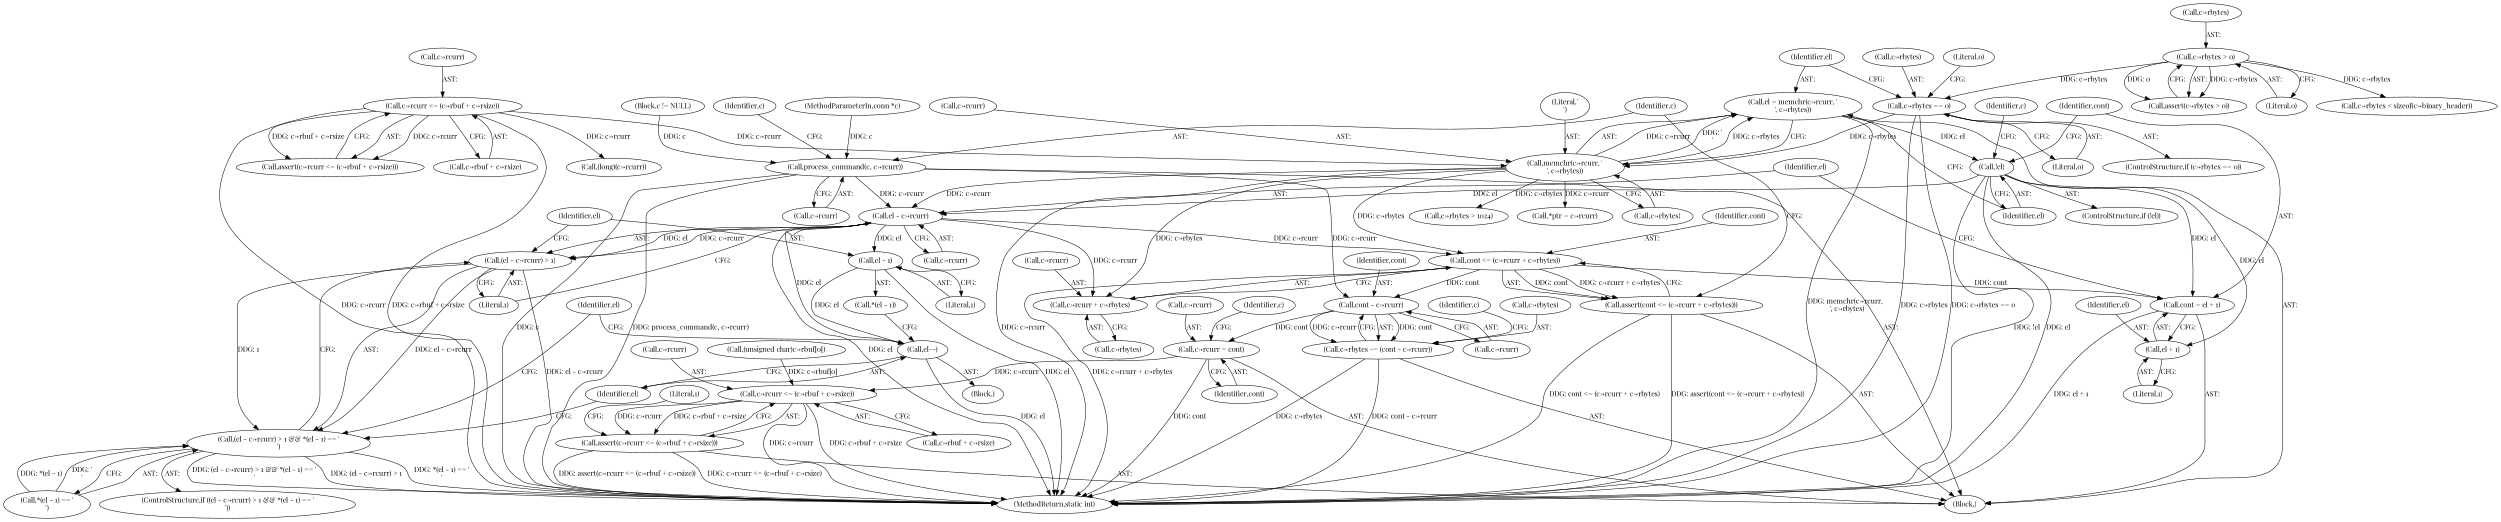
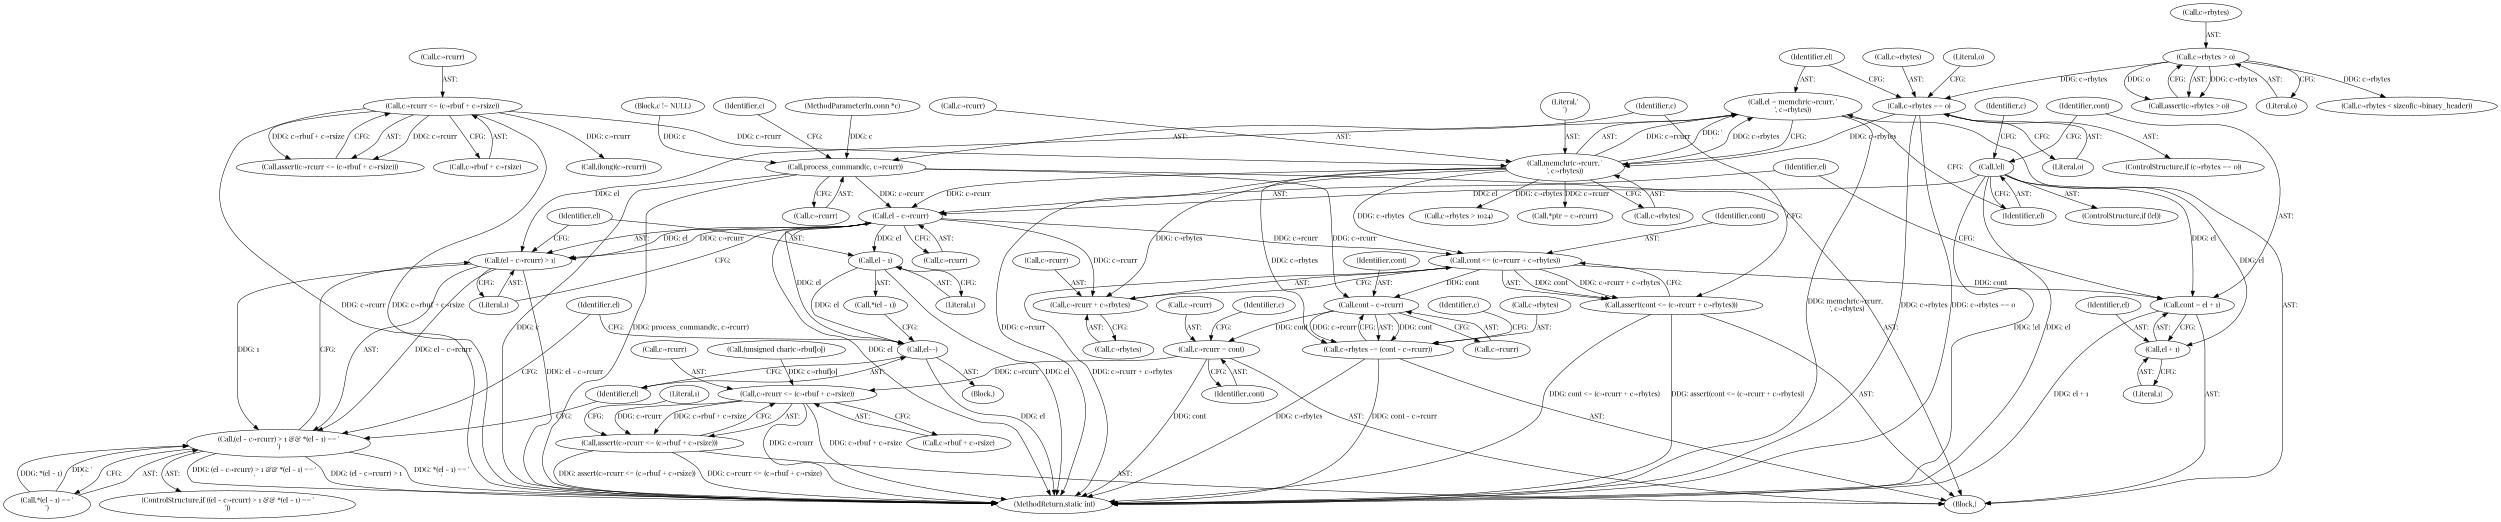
(1906, 132) -> (1114, 140)
none -> (1261, 209)
